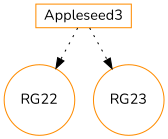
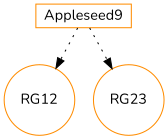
(84, 16) -> (84, 16)
(39, 100) -> (39, 100)
